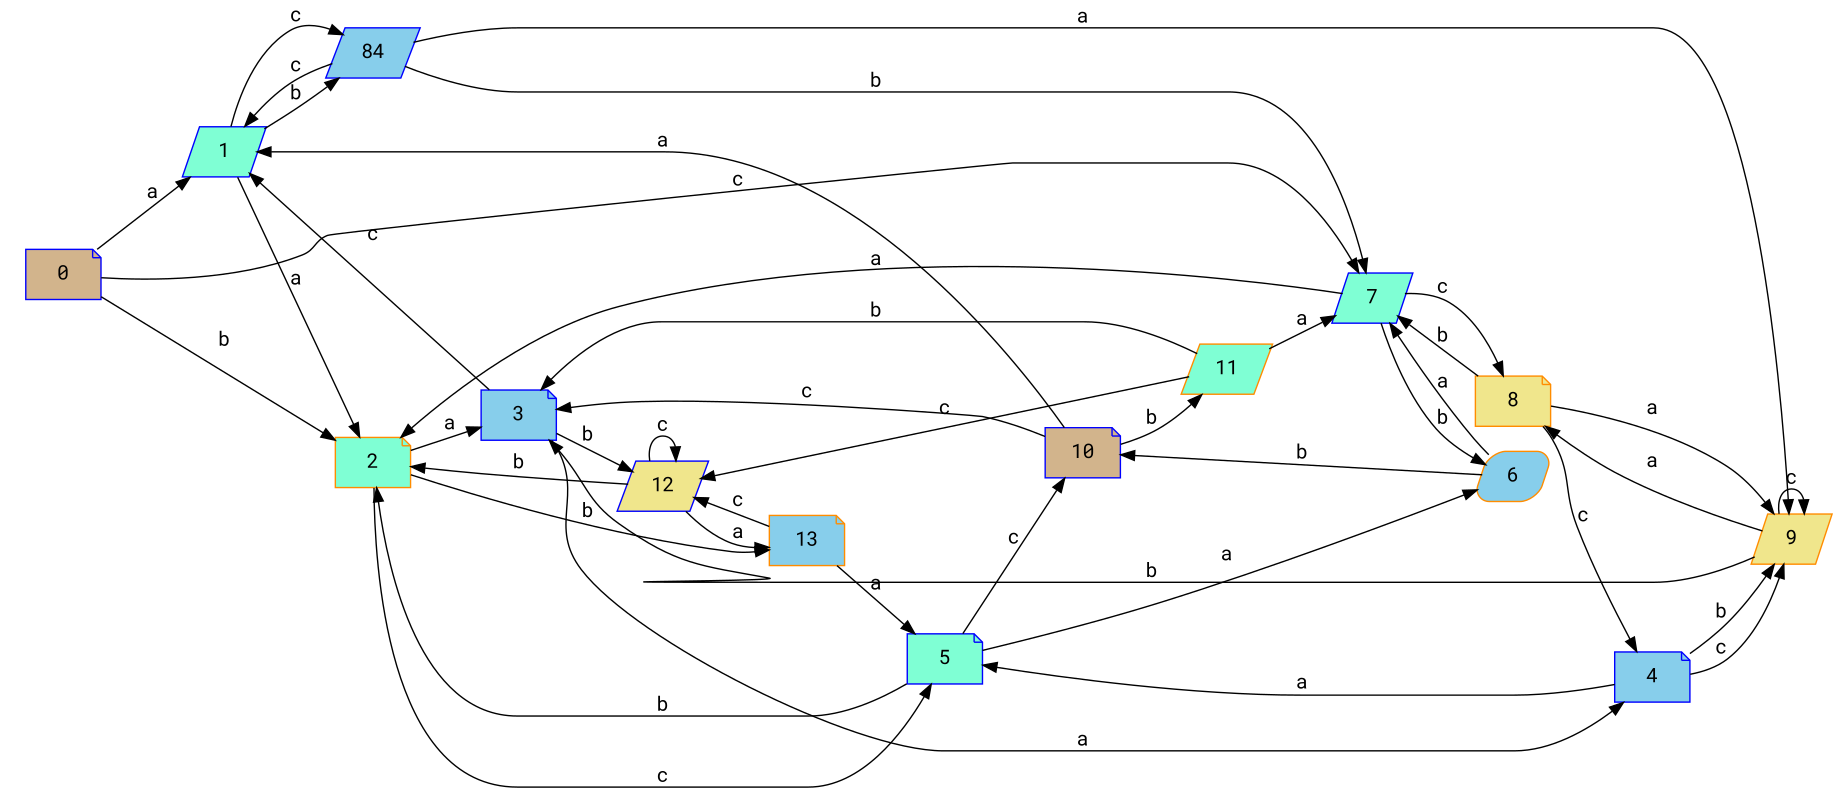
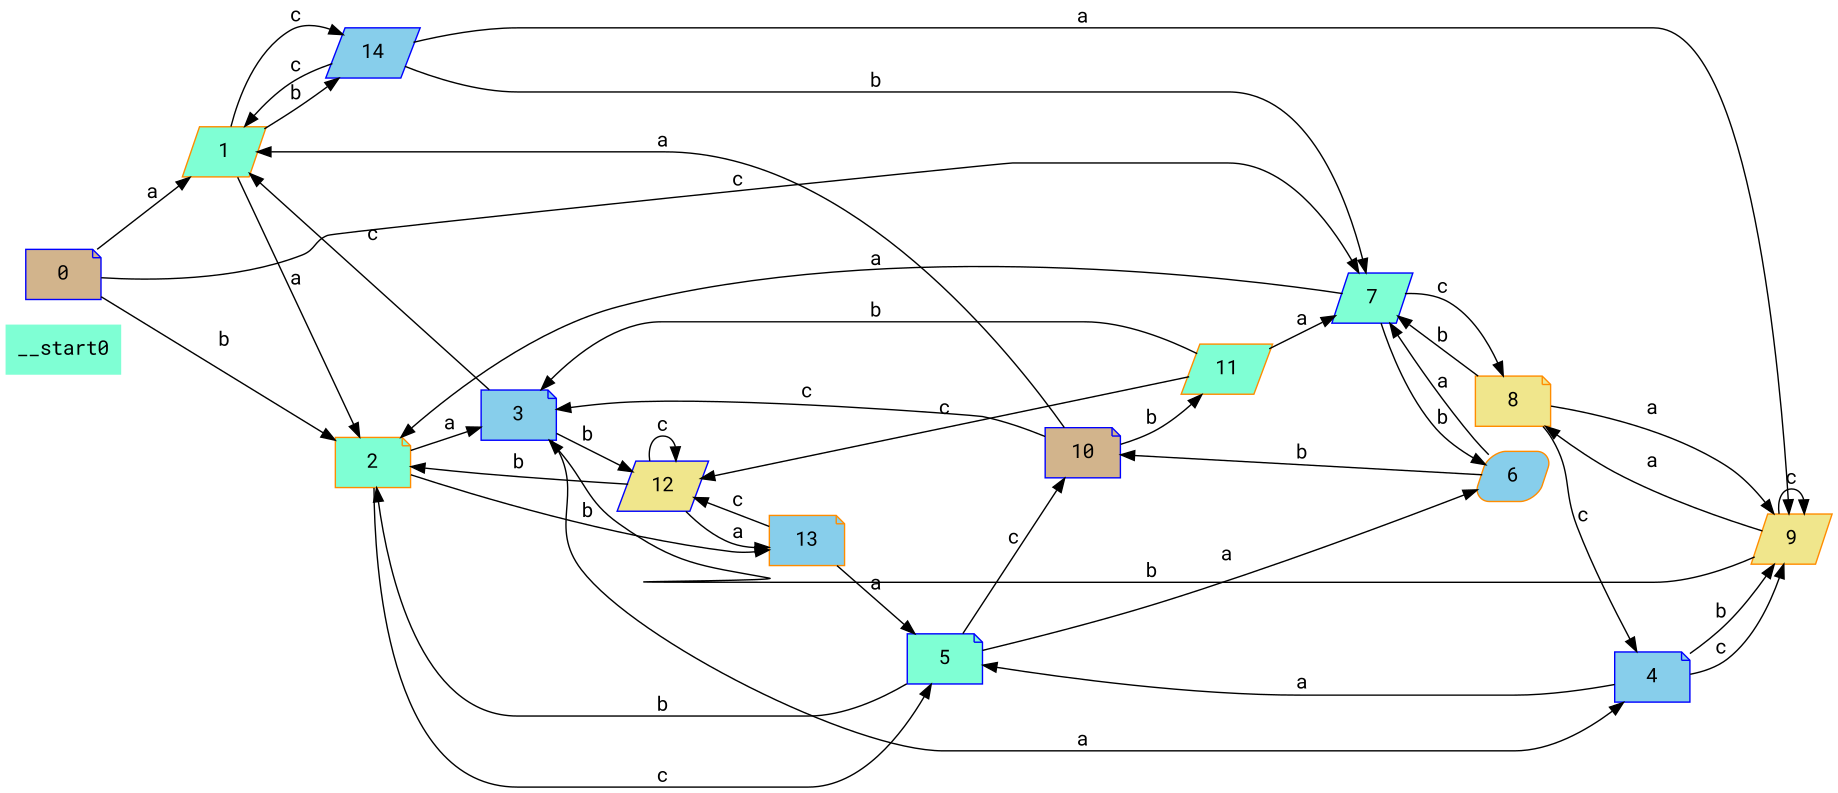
(373, 53) -> (373, 53)
(224, 152) -> (224, 152)
none -> (63, 350)
